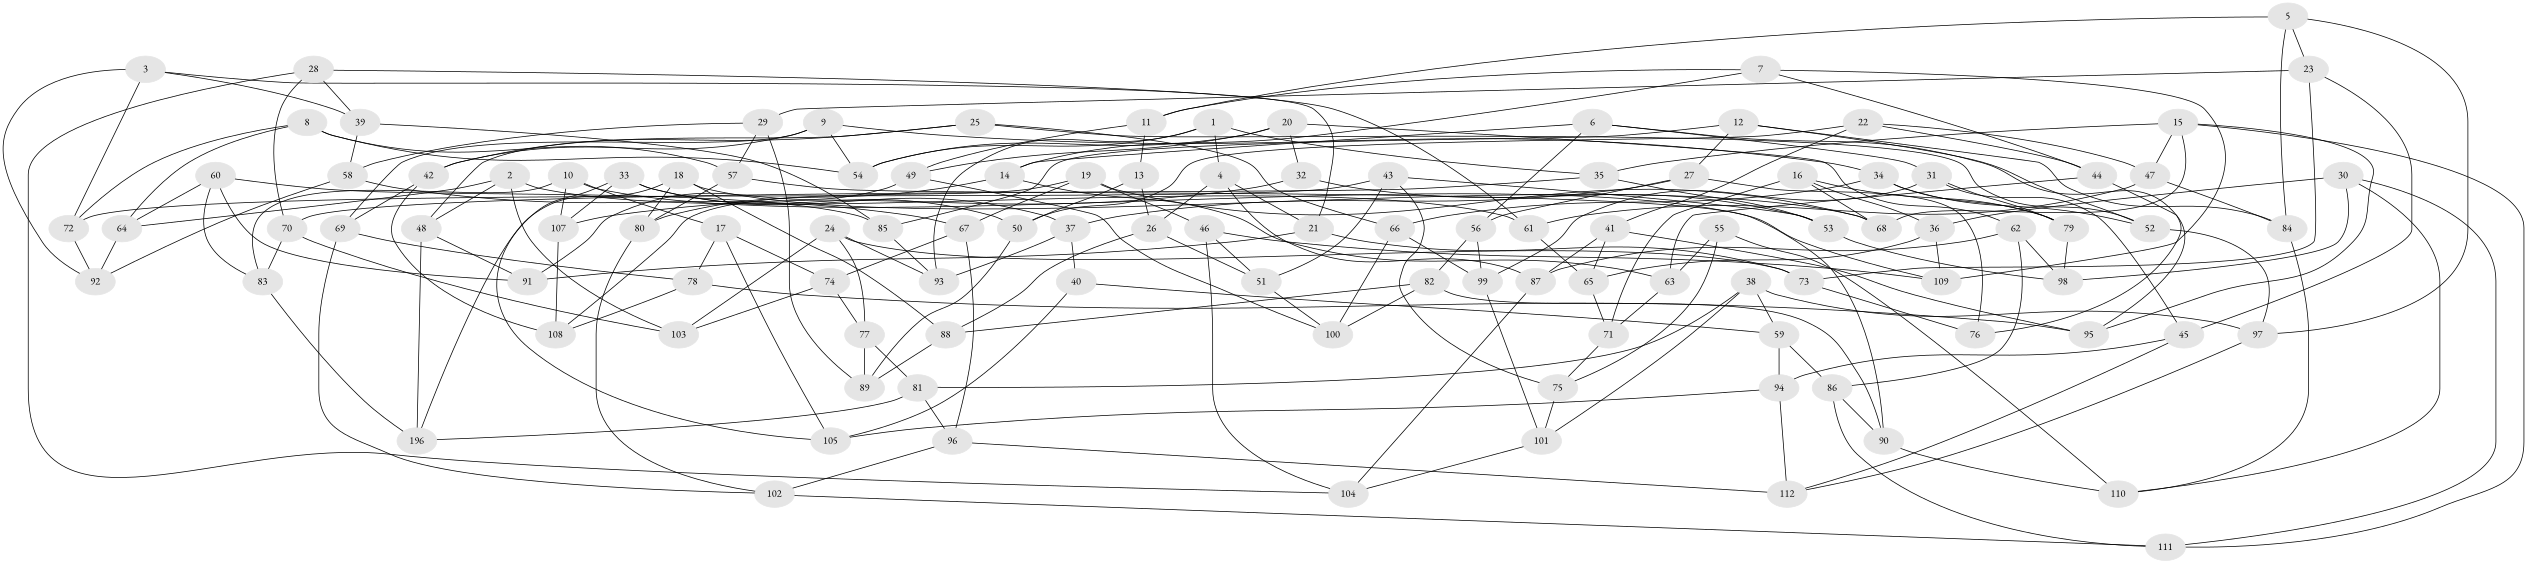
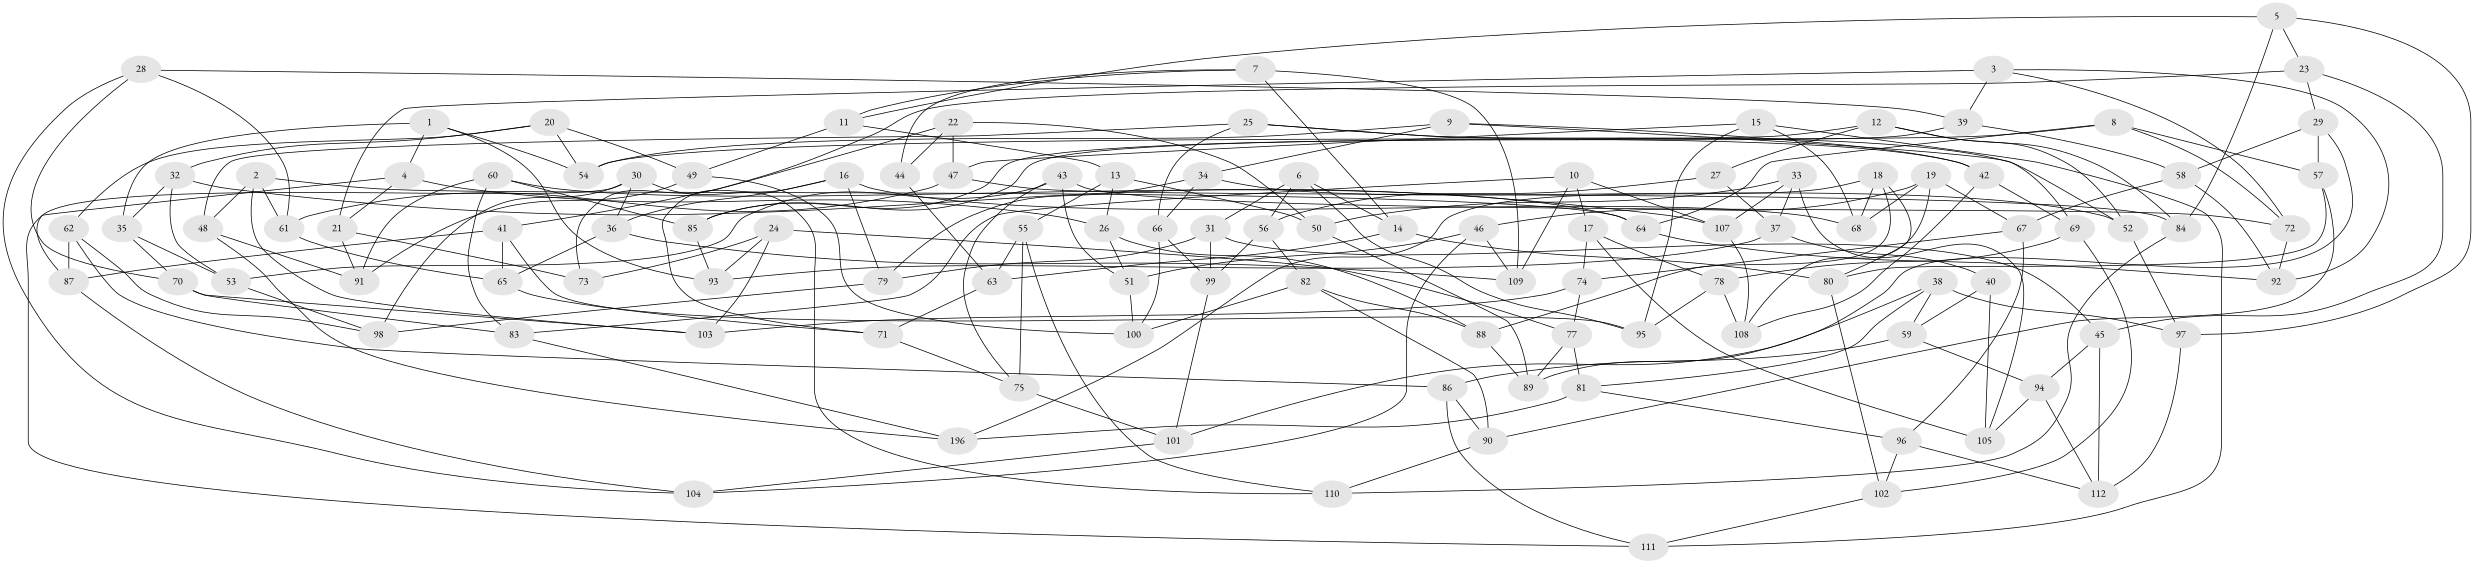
(1901, 138) -> (141, 209)
none -> (1071, 201)
(1975, 335) -> none
